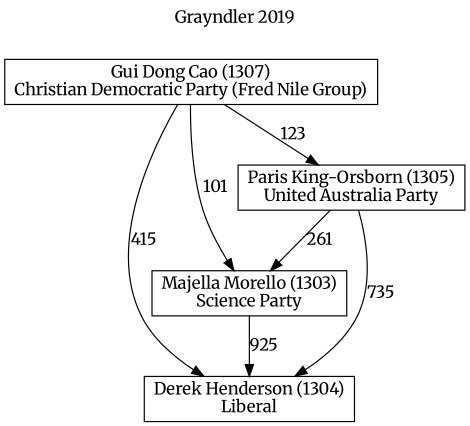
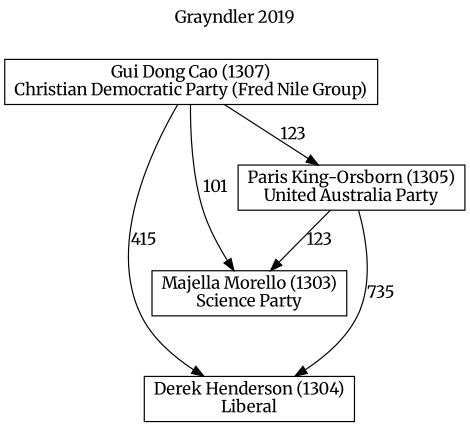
(319, 240) -> (319, 240)
(249, 340) -> none
